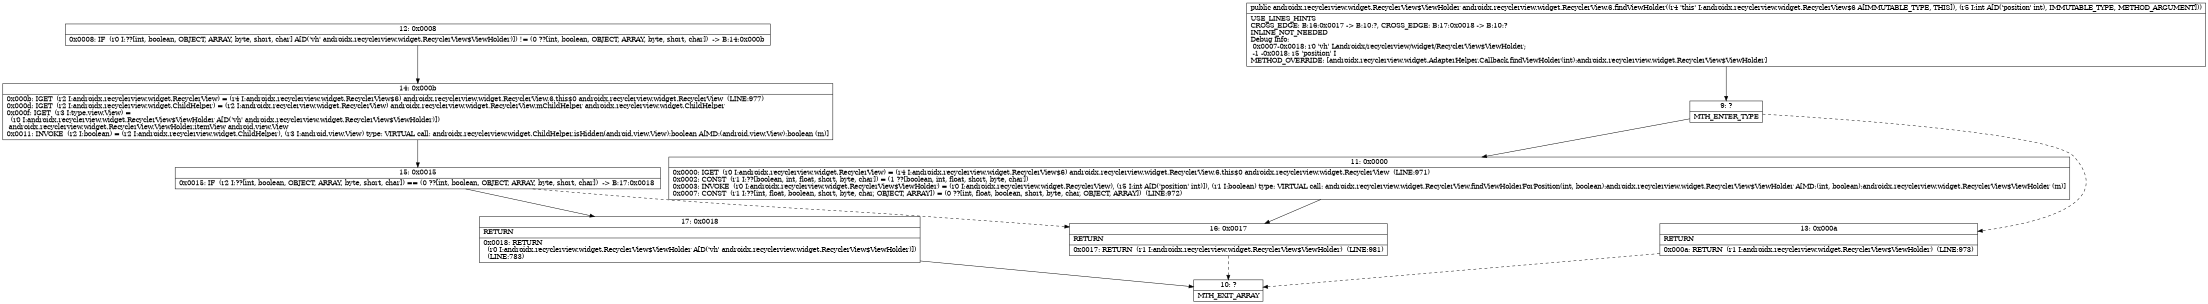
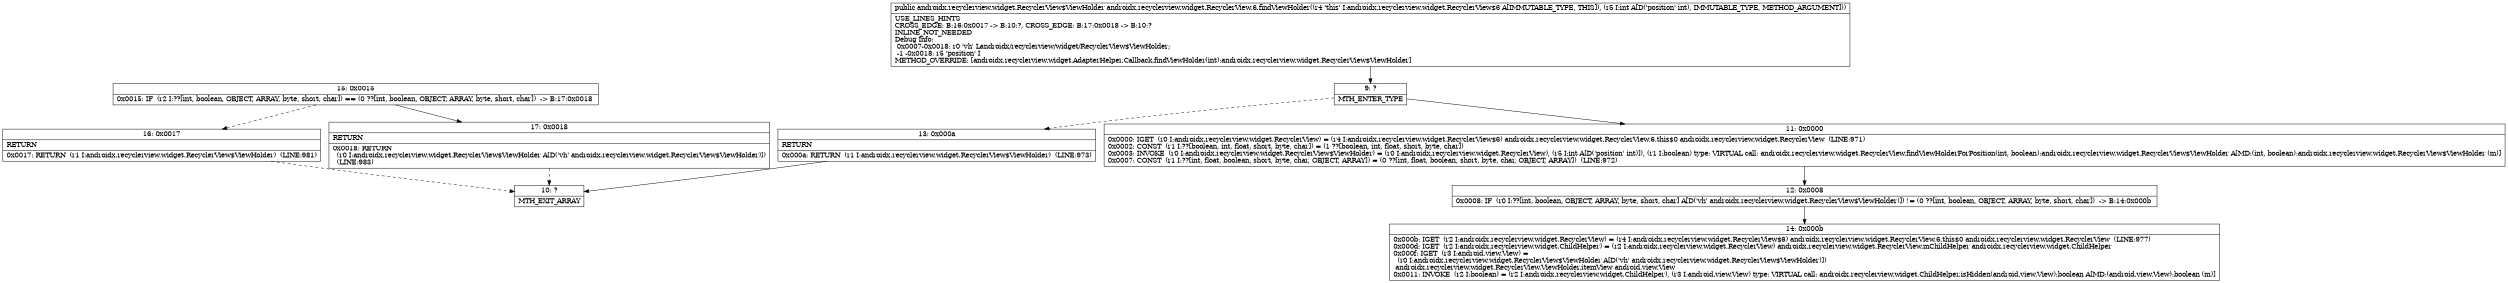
(70, 113) -> (1462, 254)
(418, 151) -> none
(1295, 211) -> (1805, 174)
(504, 257) -> (353, 163)
(1464, 270) -> (708, 177)
(1055, 274) -> (549, 174)
